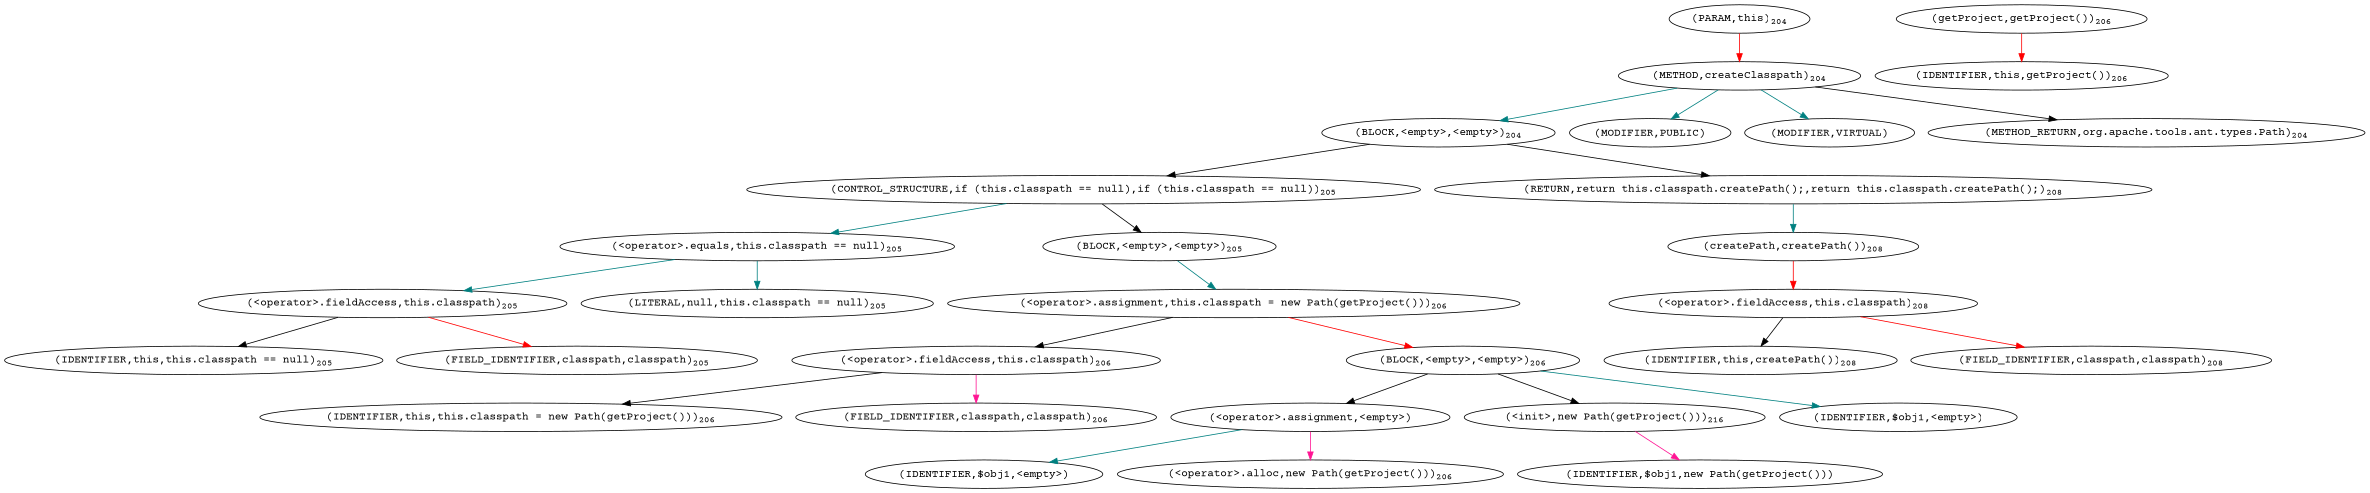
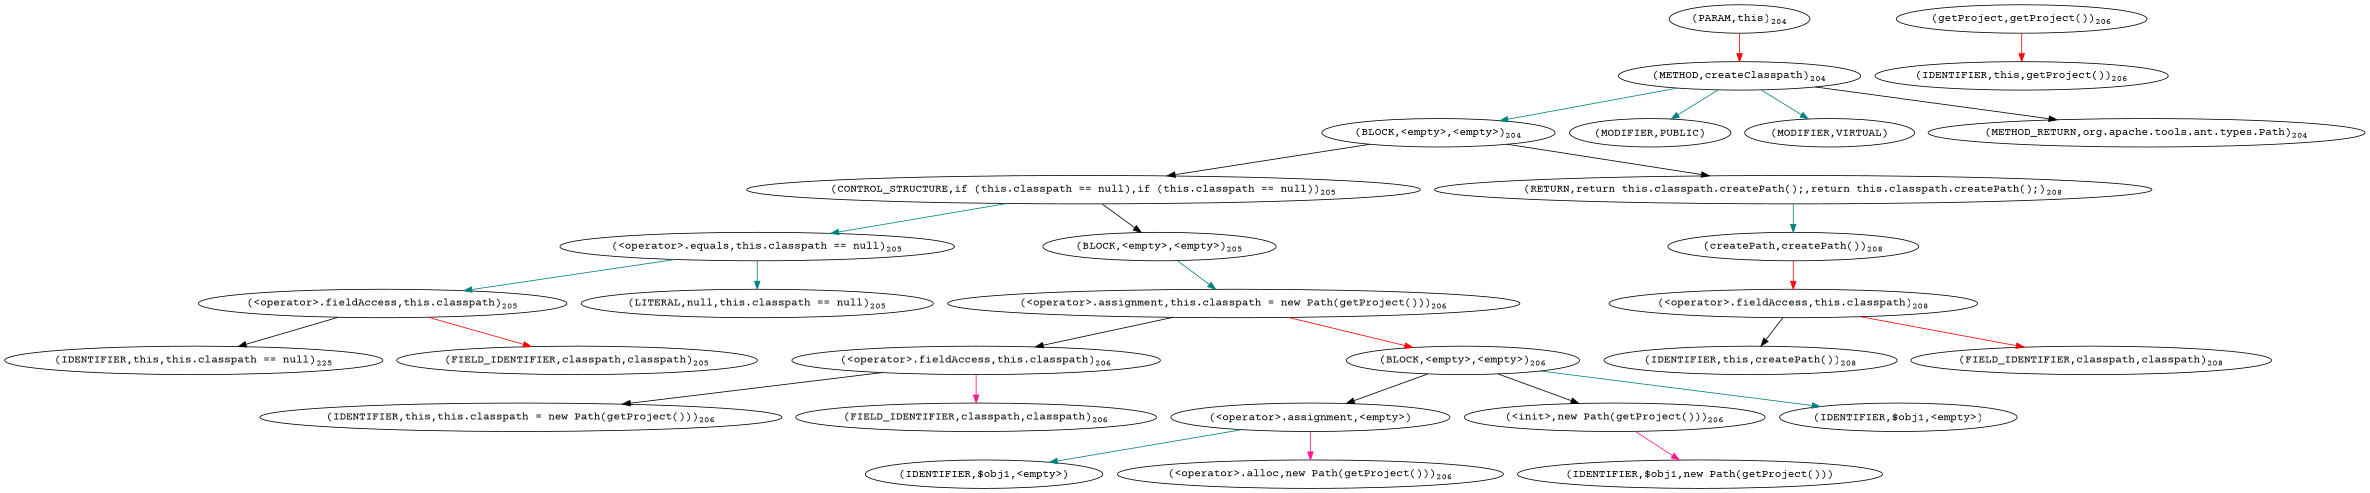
(325, 359) -> (325, 359)
(1716, 416) -> (1716, 416)
